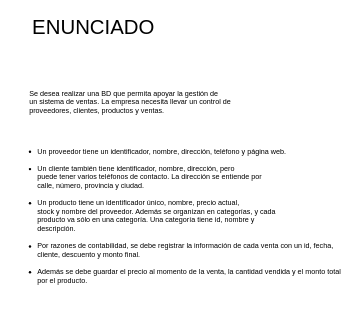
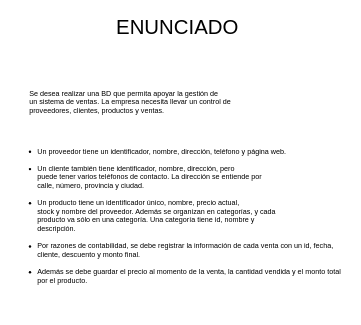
(93, 27) -> (177, 27)
